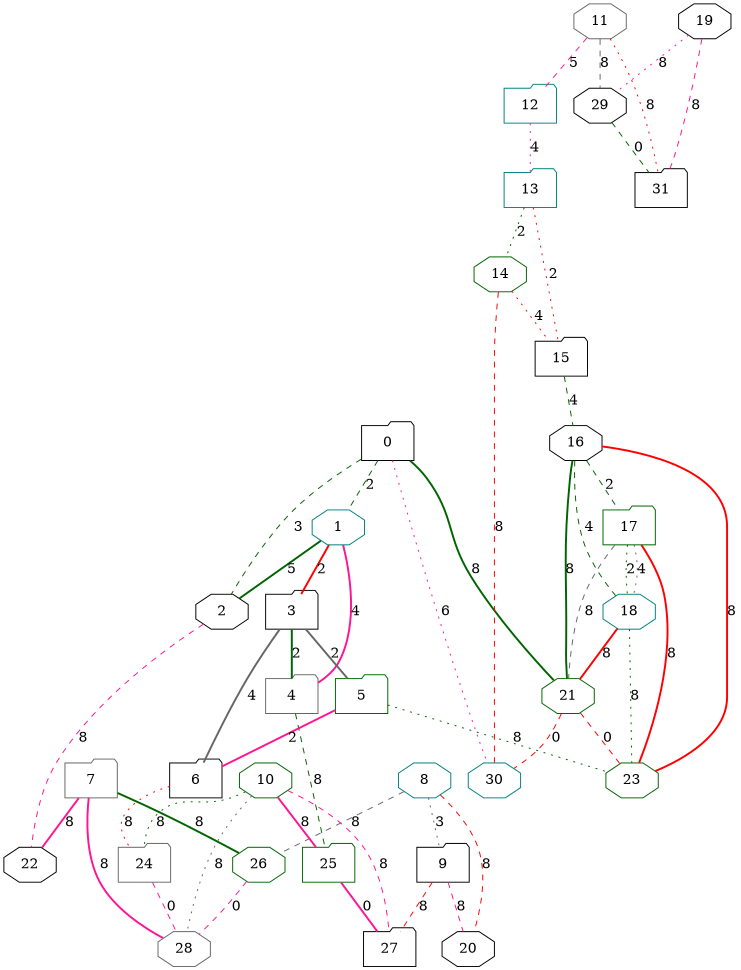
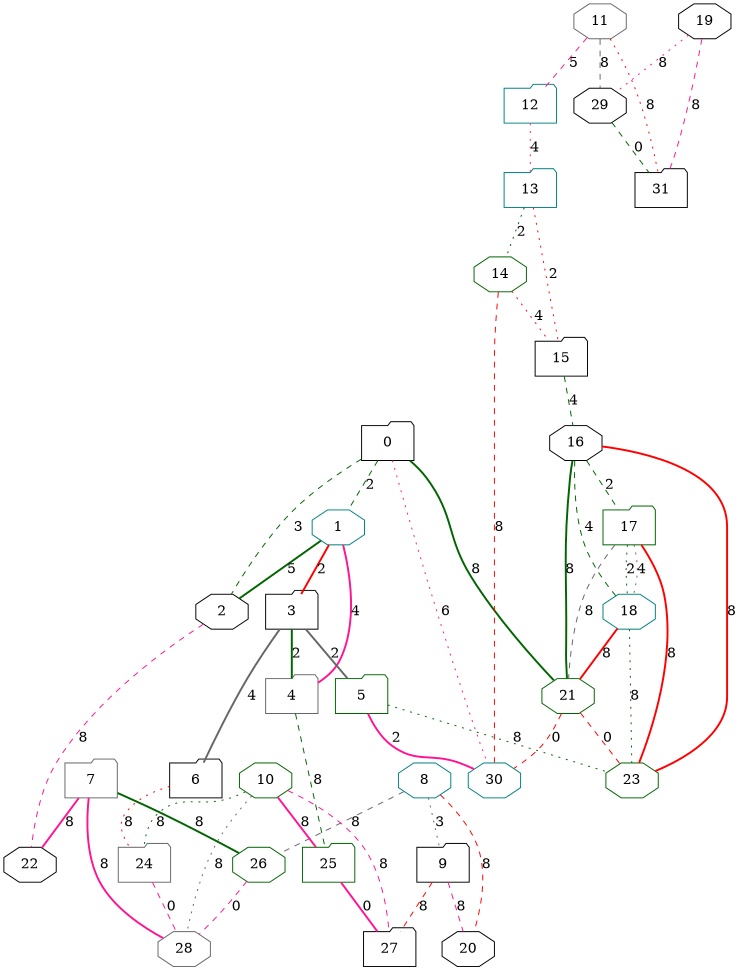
(279, 738) -> (413, 755)
